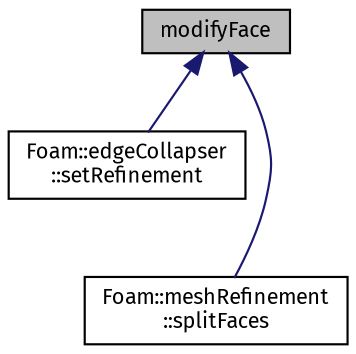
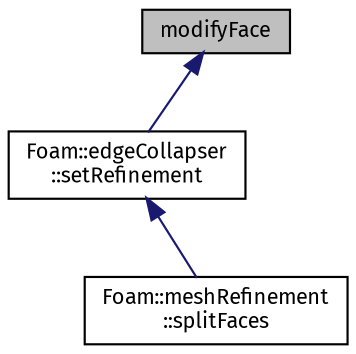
(270, 175) -> (177, 247)
